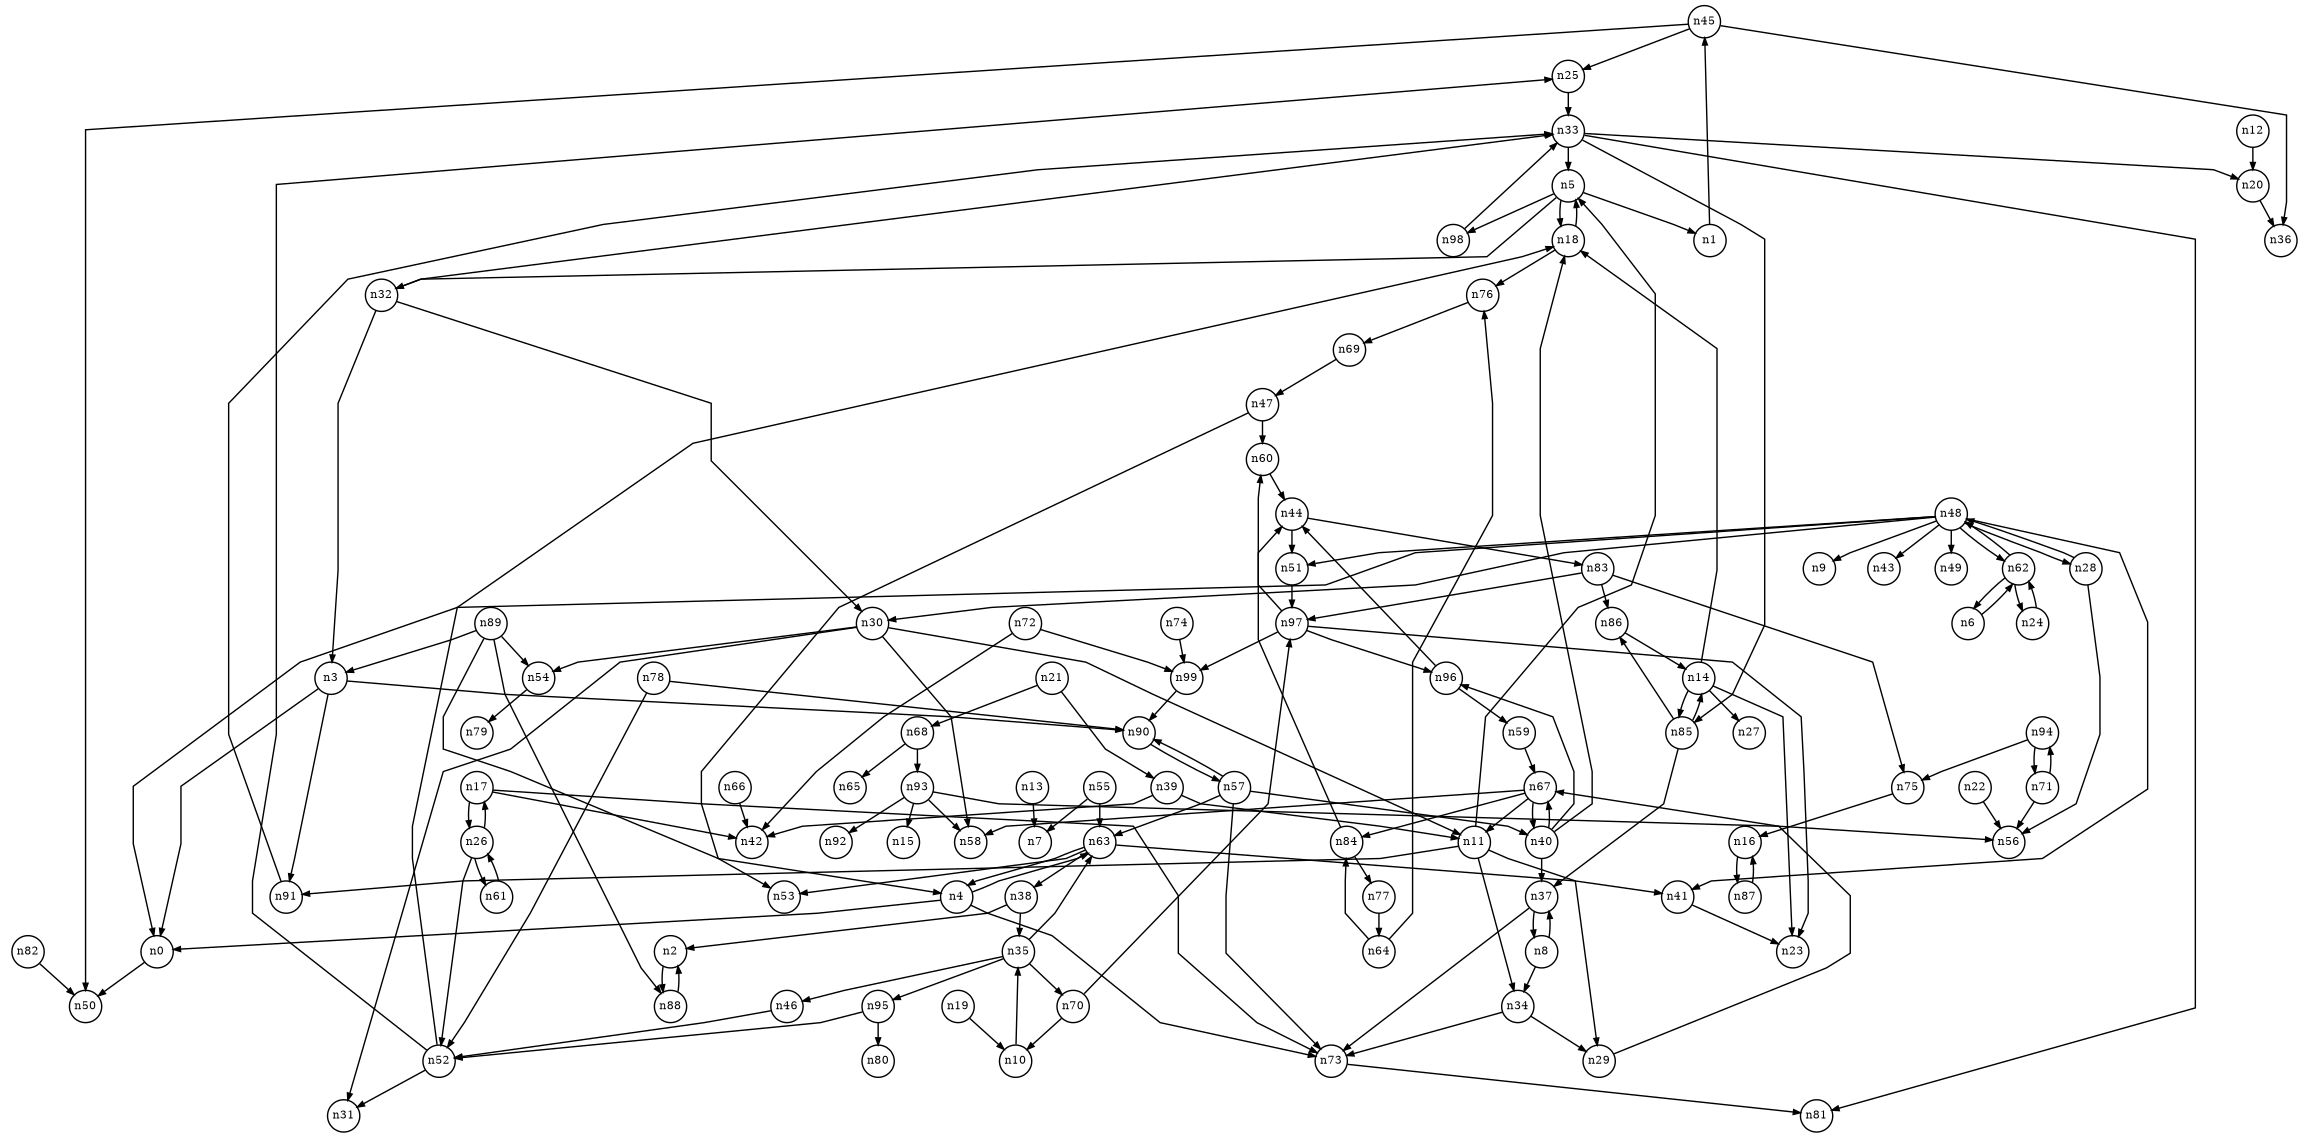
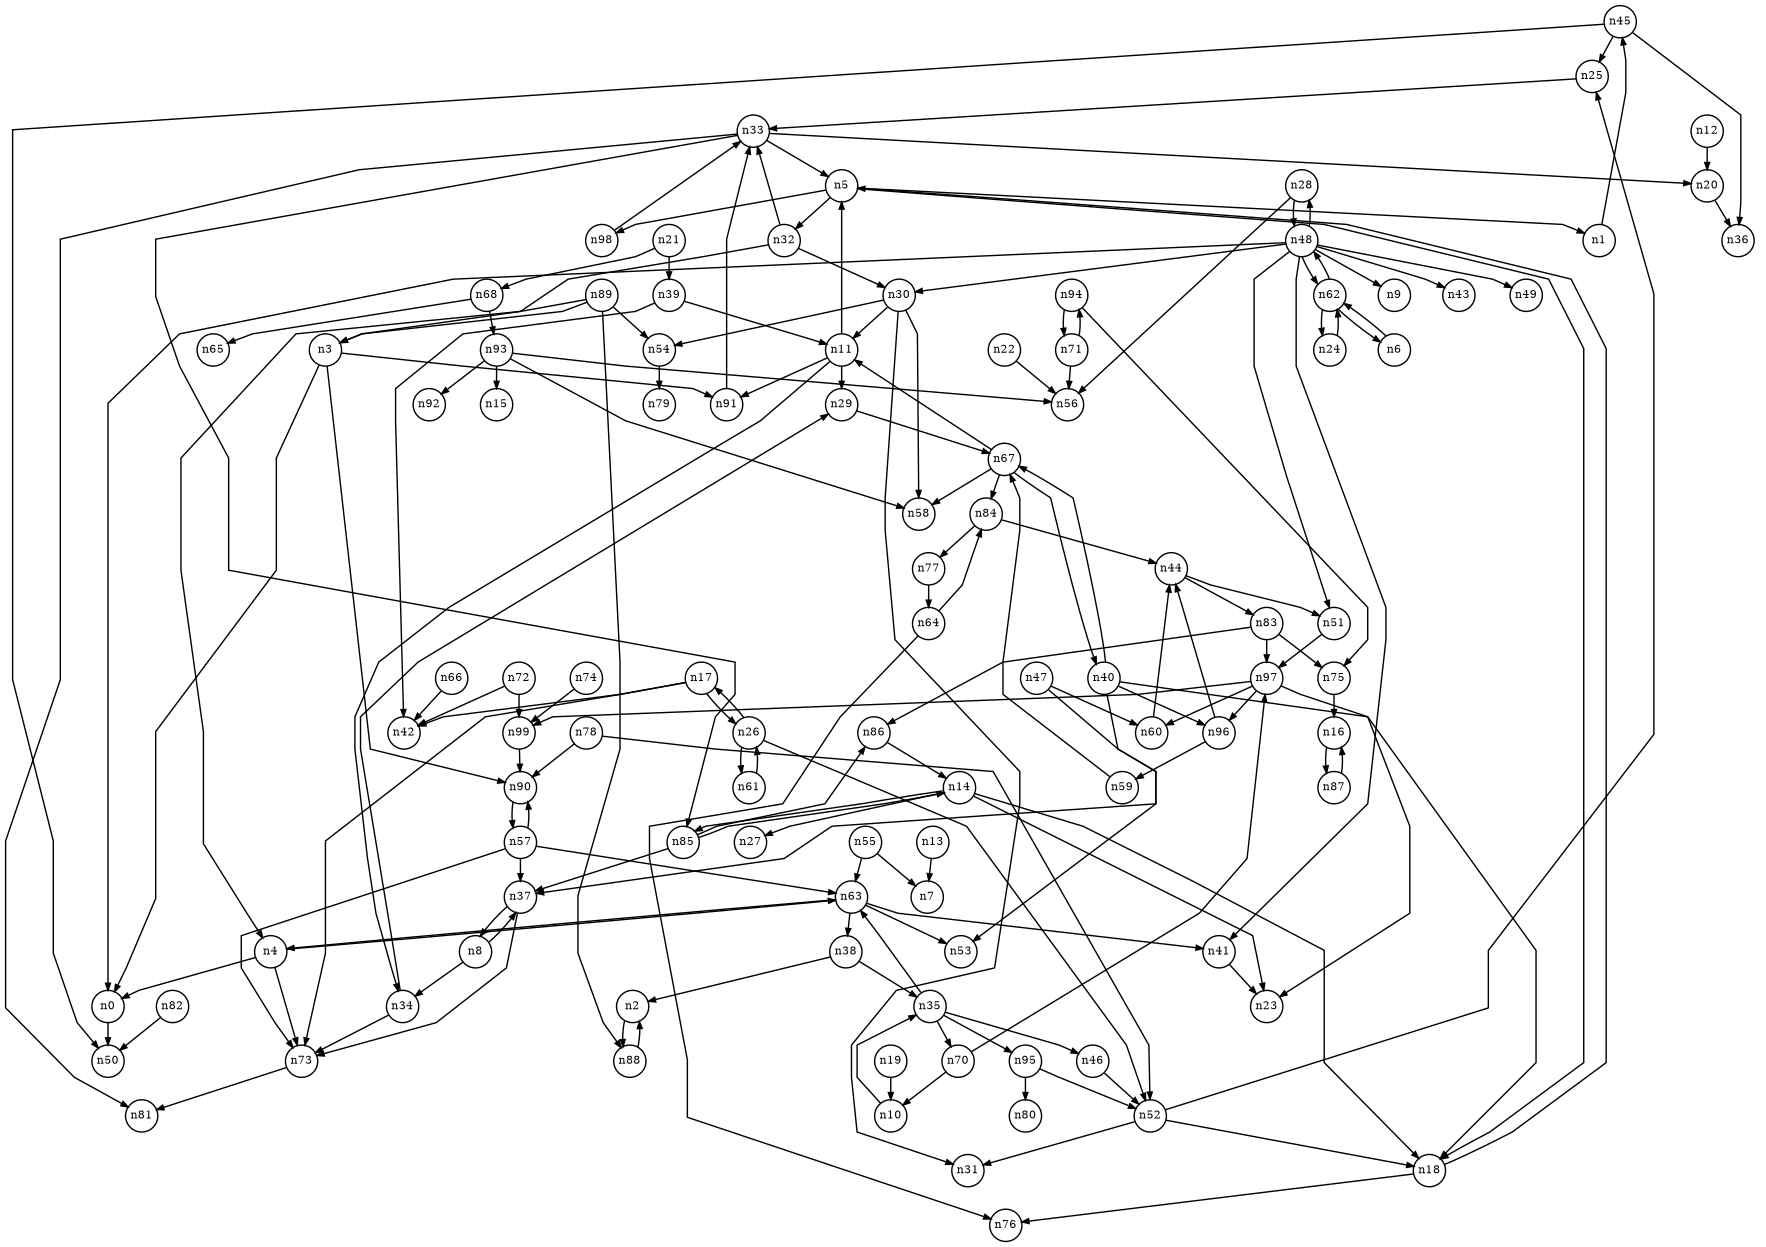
(1349, 350) -> none
(1386, 810) -> (520, 866)
